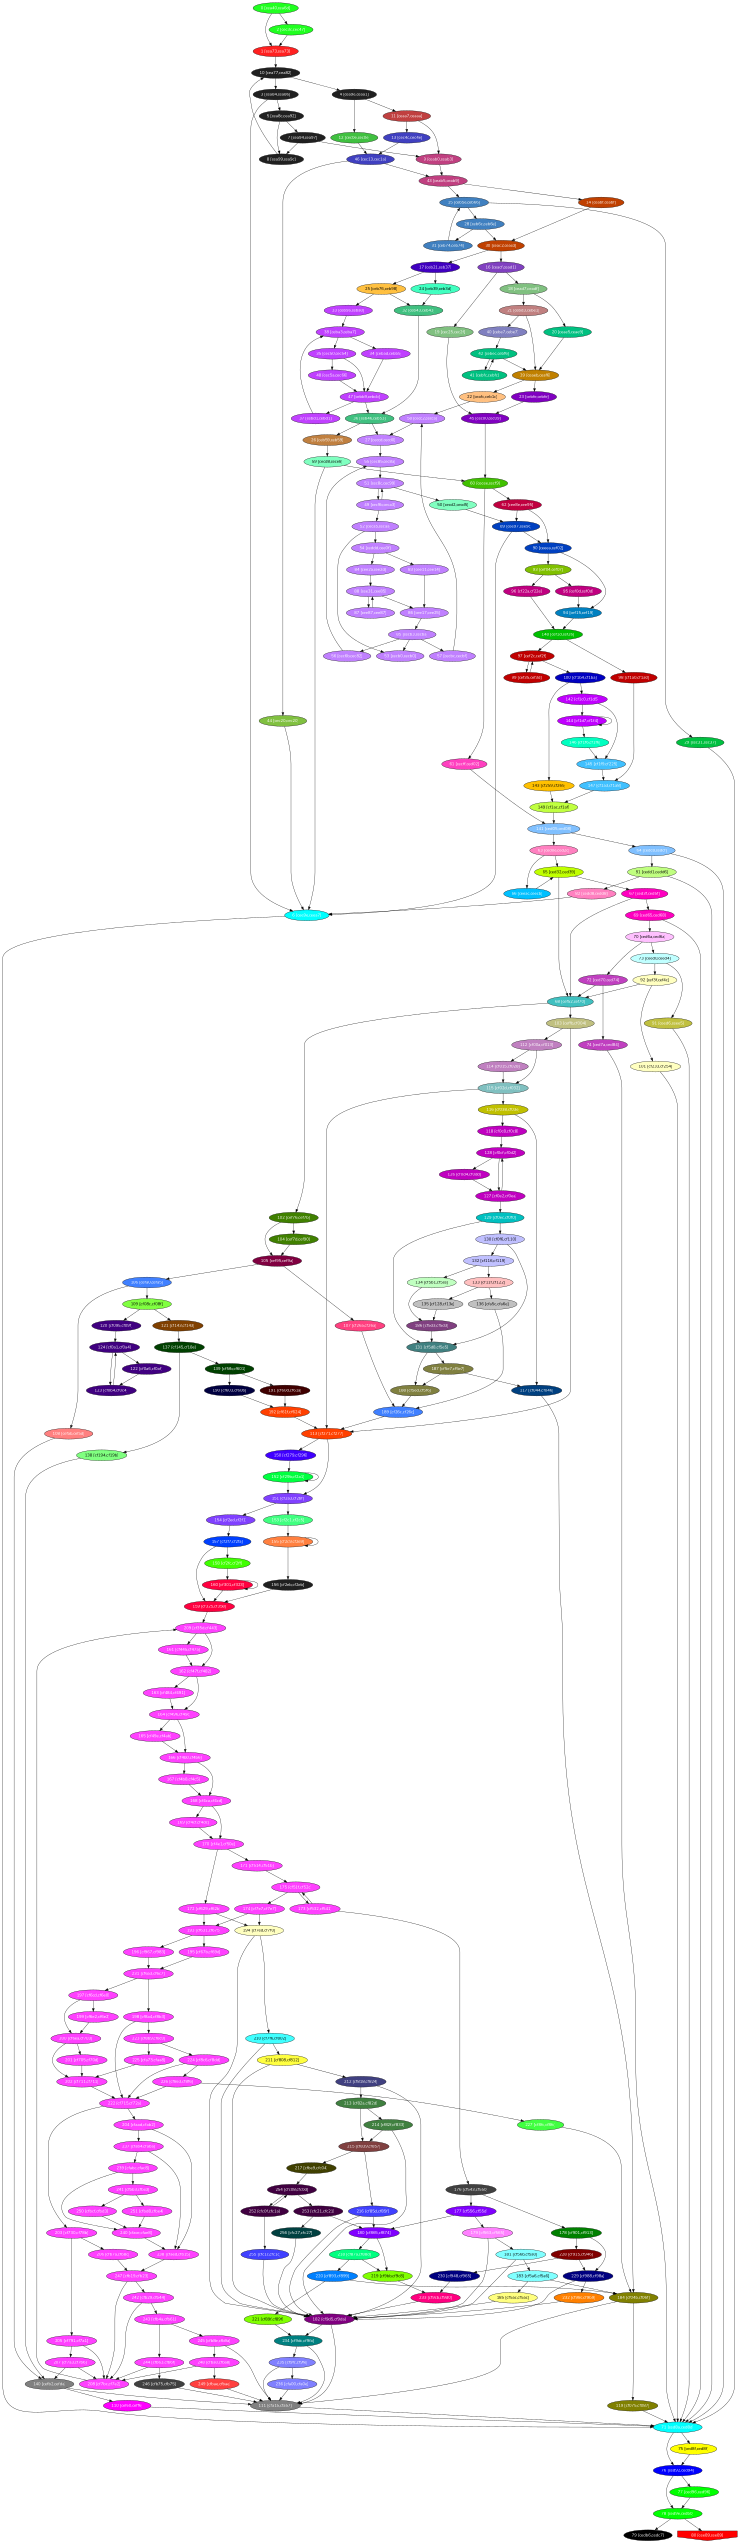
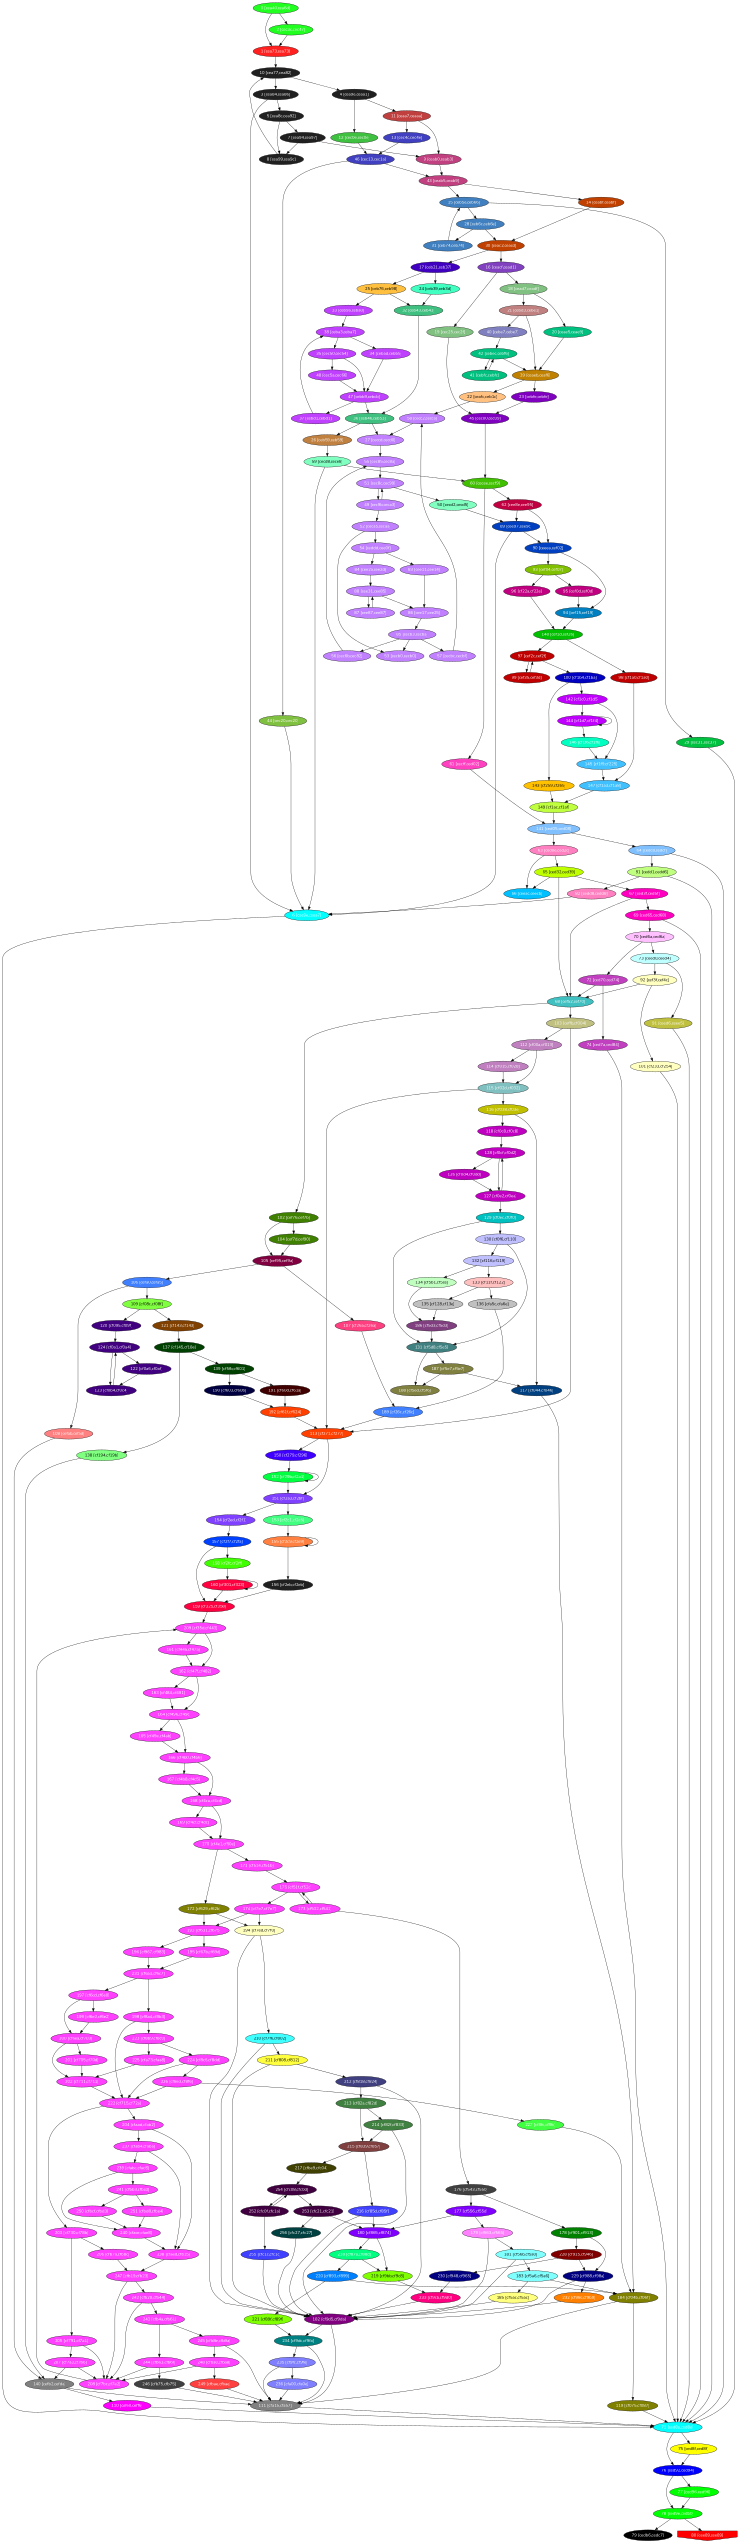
(543, 884) -> (543, 882)
(407, 1400) -> none
(204, 1909) -> (204, 1909)
